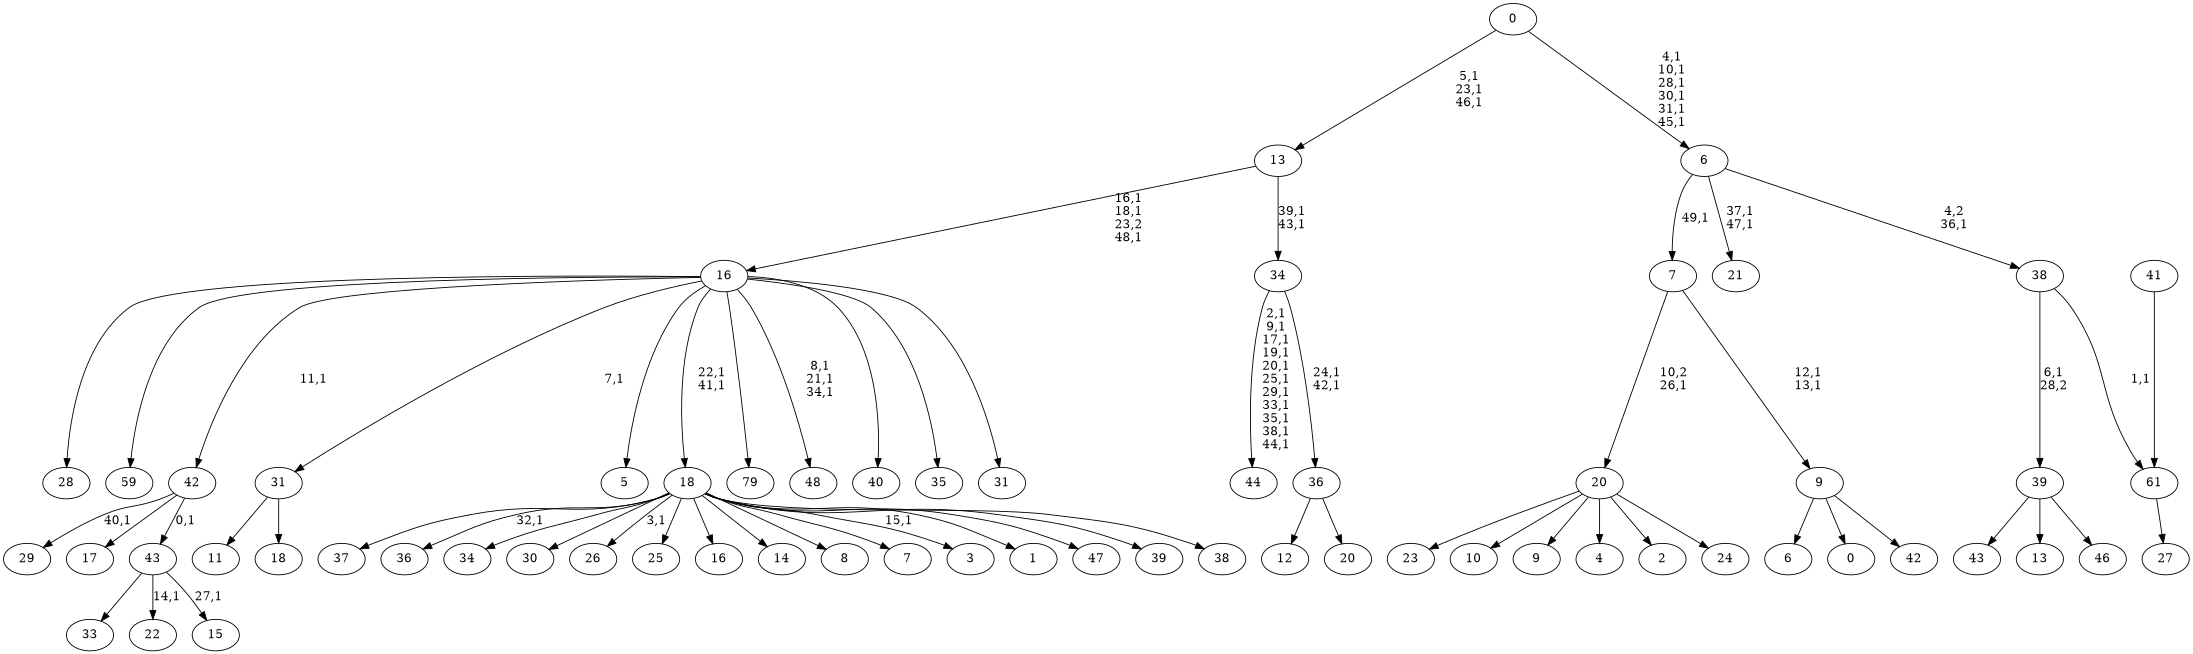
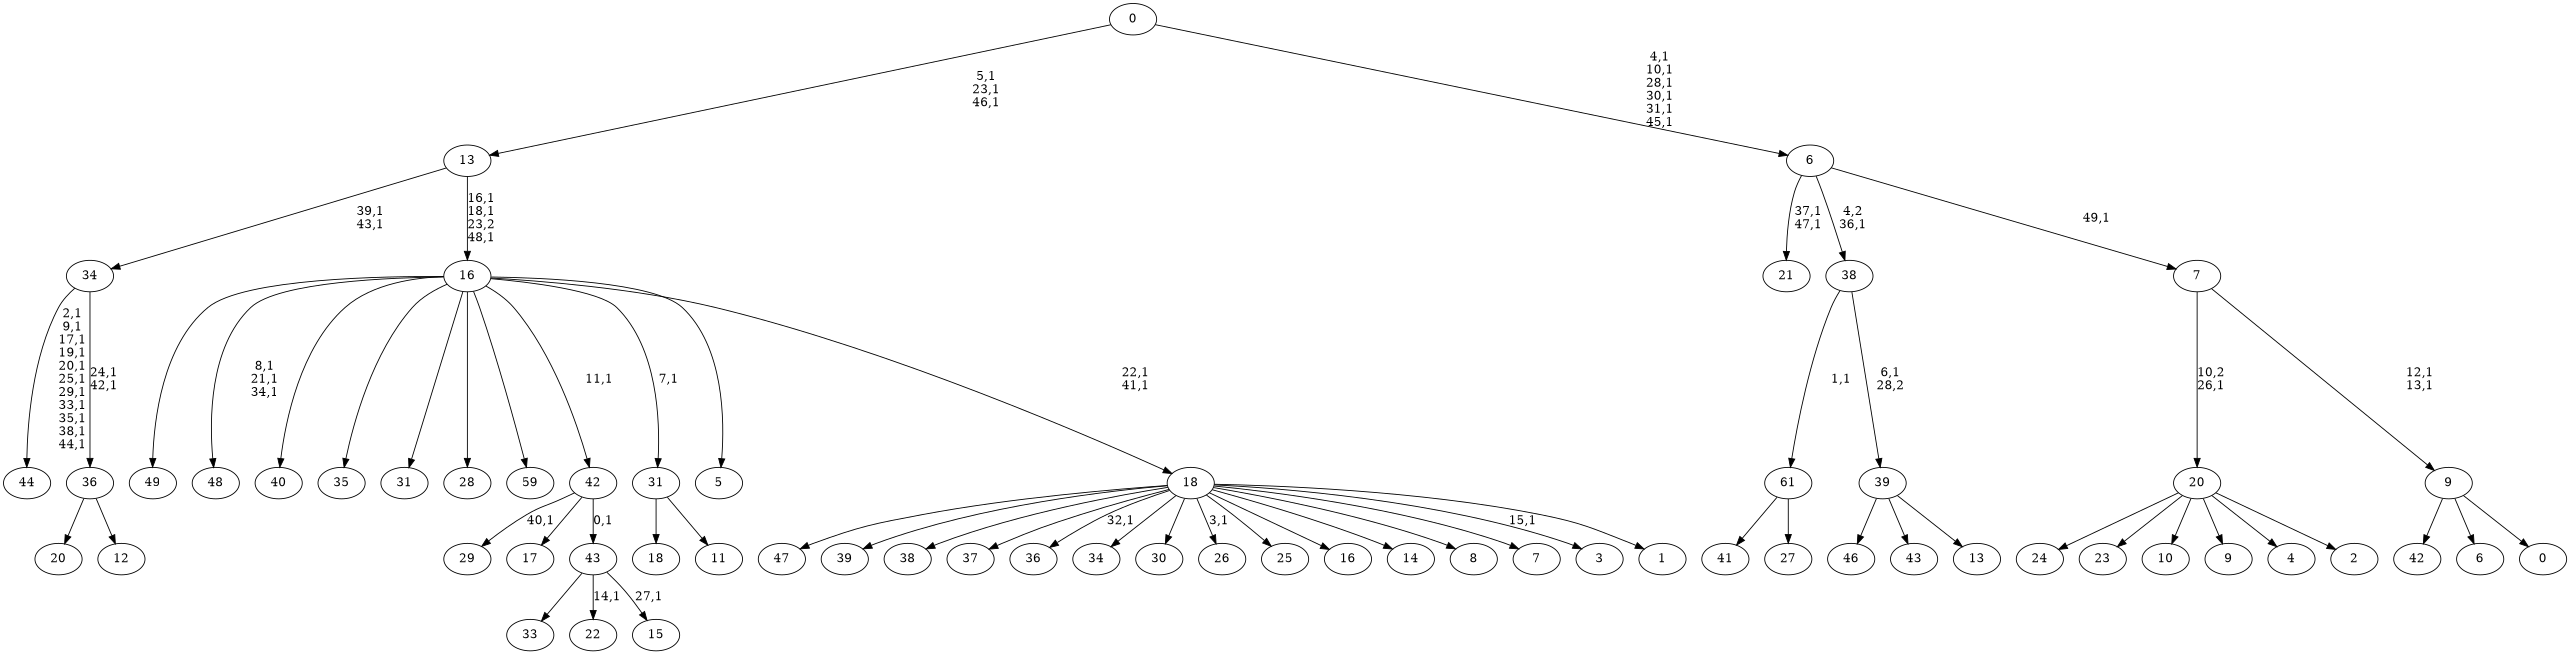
(2154, 375) -> (1760, 518)
(750, 483) -> (153, 483)
